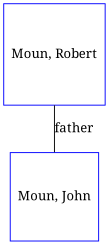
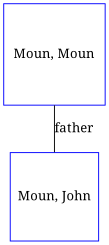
(54, 54) -> (54, 54)
